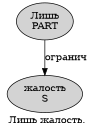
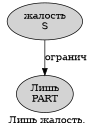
(45, 54) -> (45, 54)
